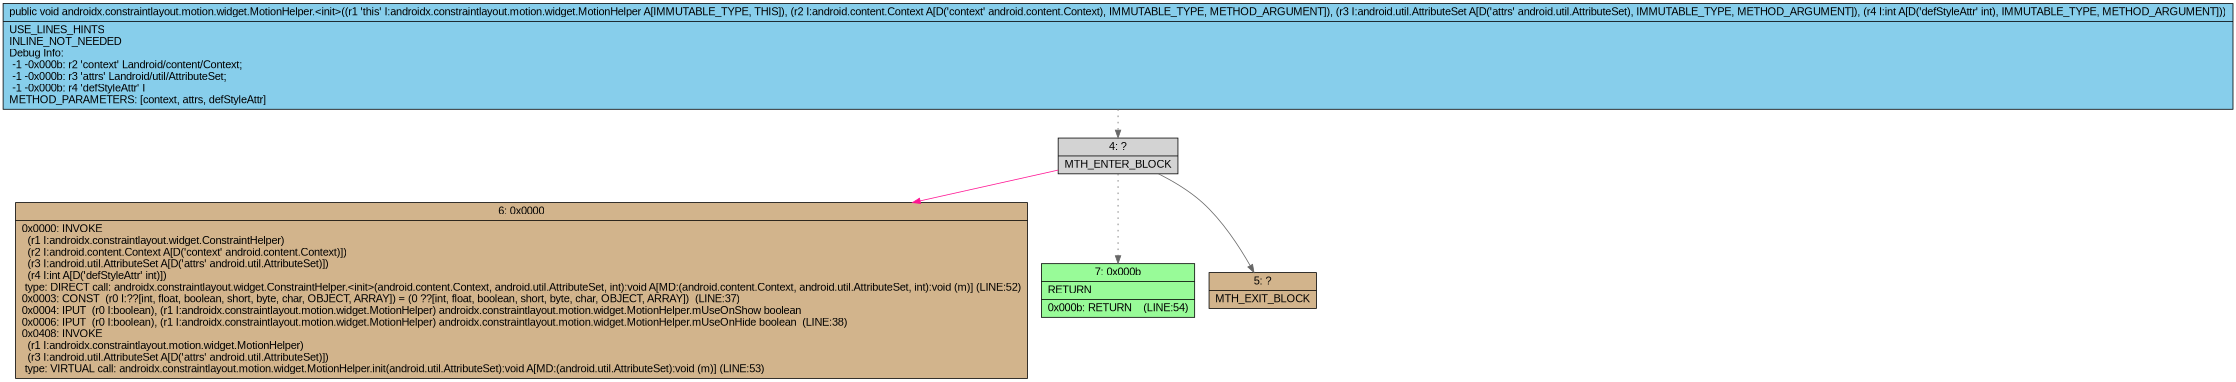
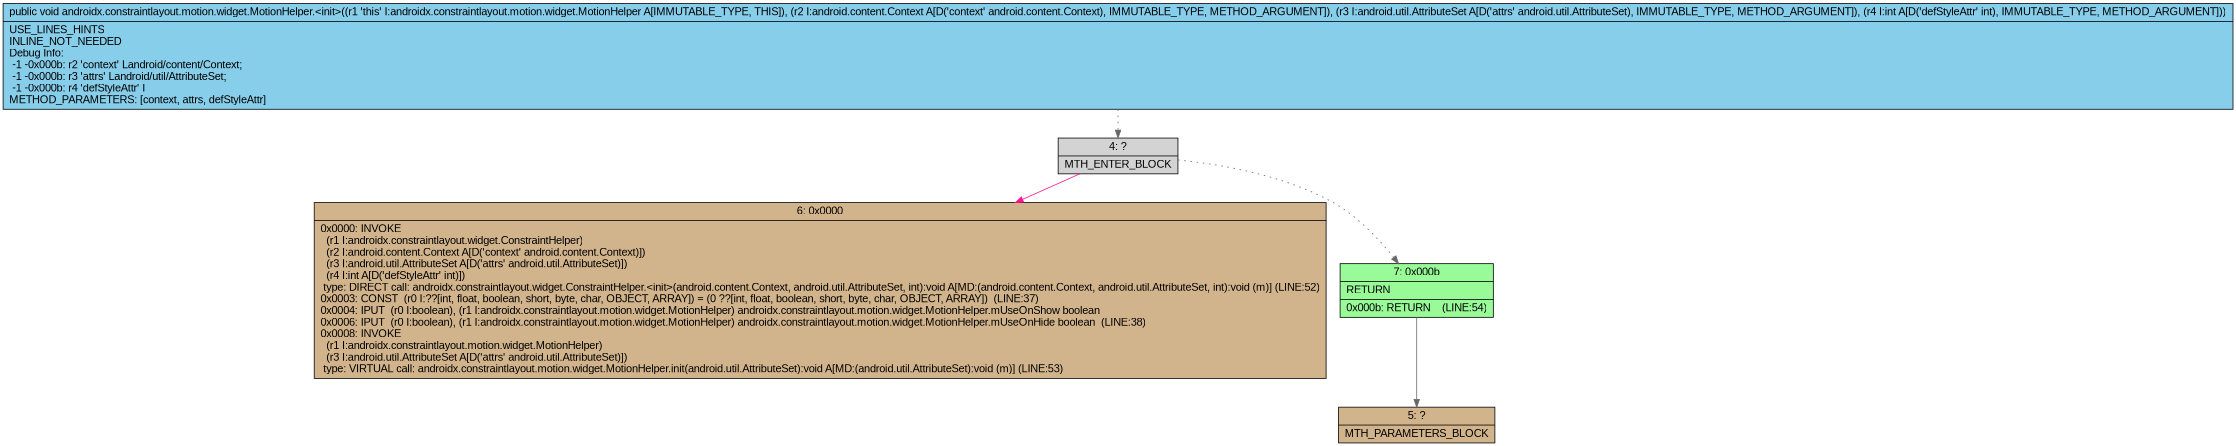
(1212, 212) -> (1417, 358)
(1263, 299) -> (1417, 434)
(65, 334) -> (364, 334)
